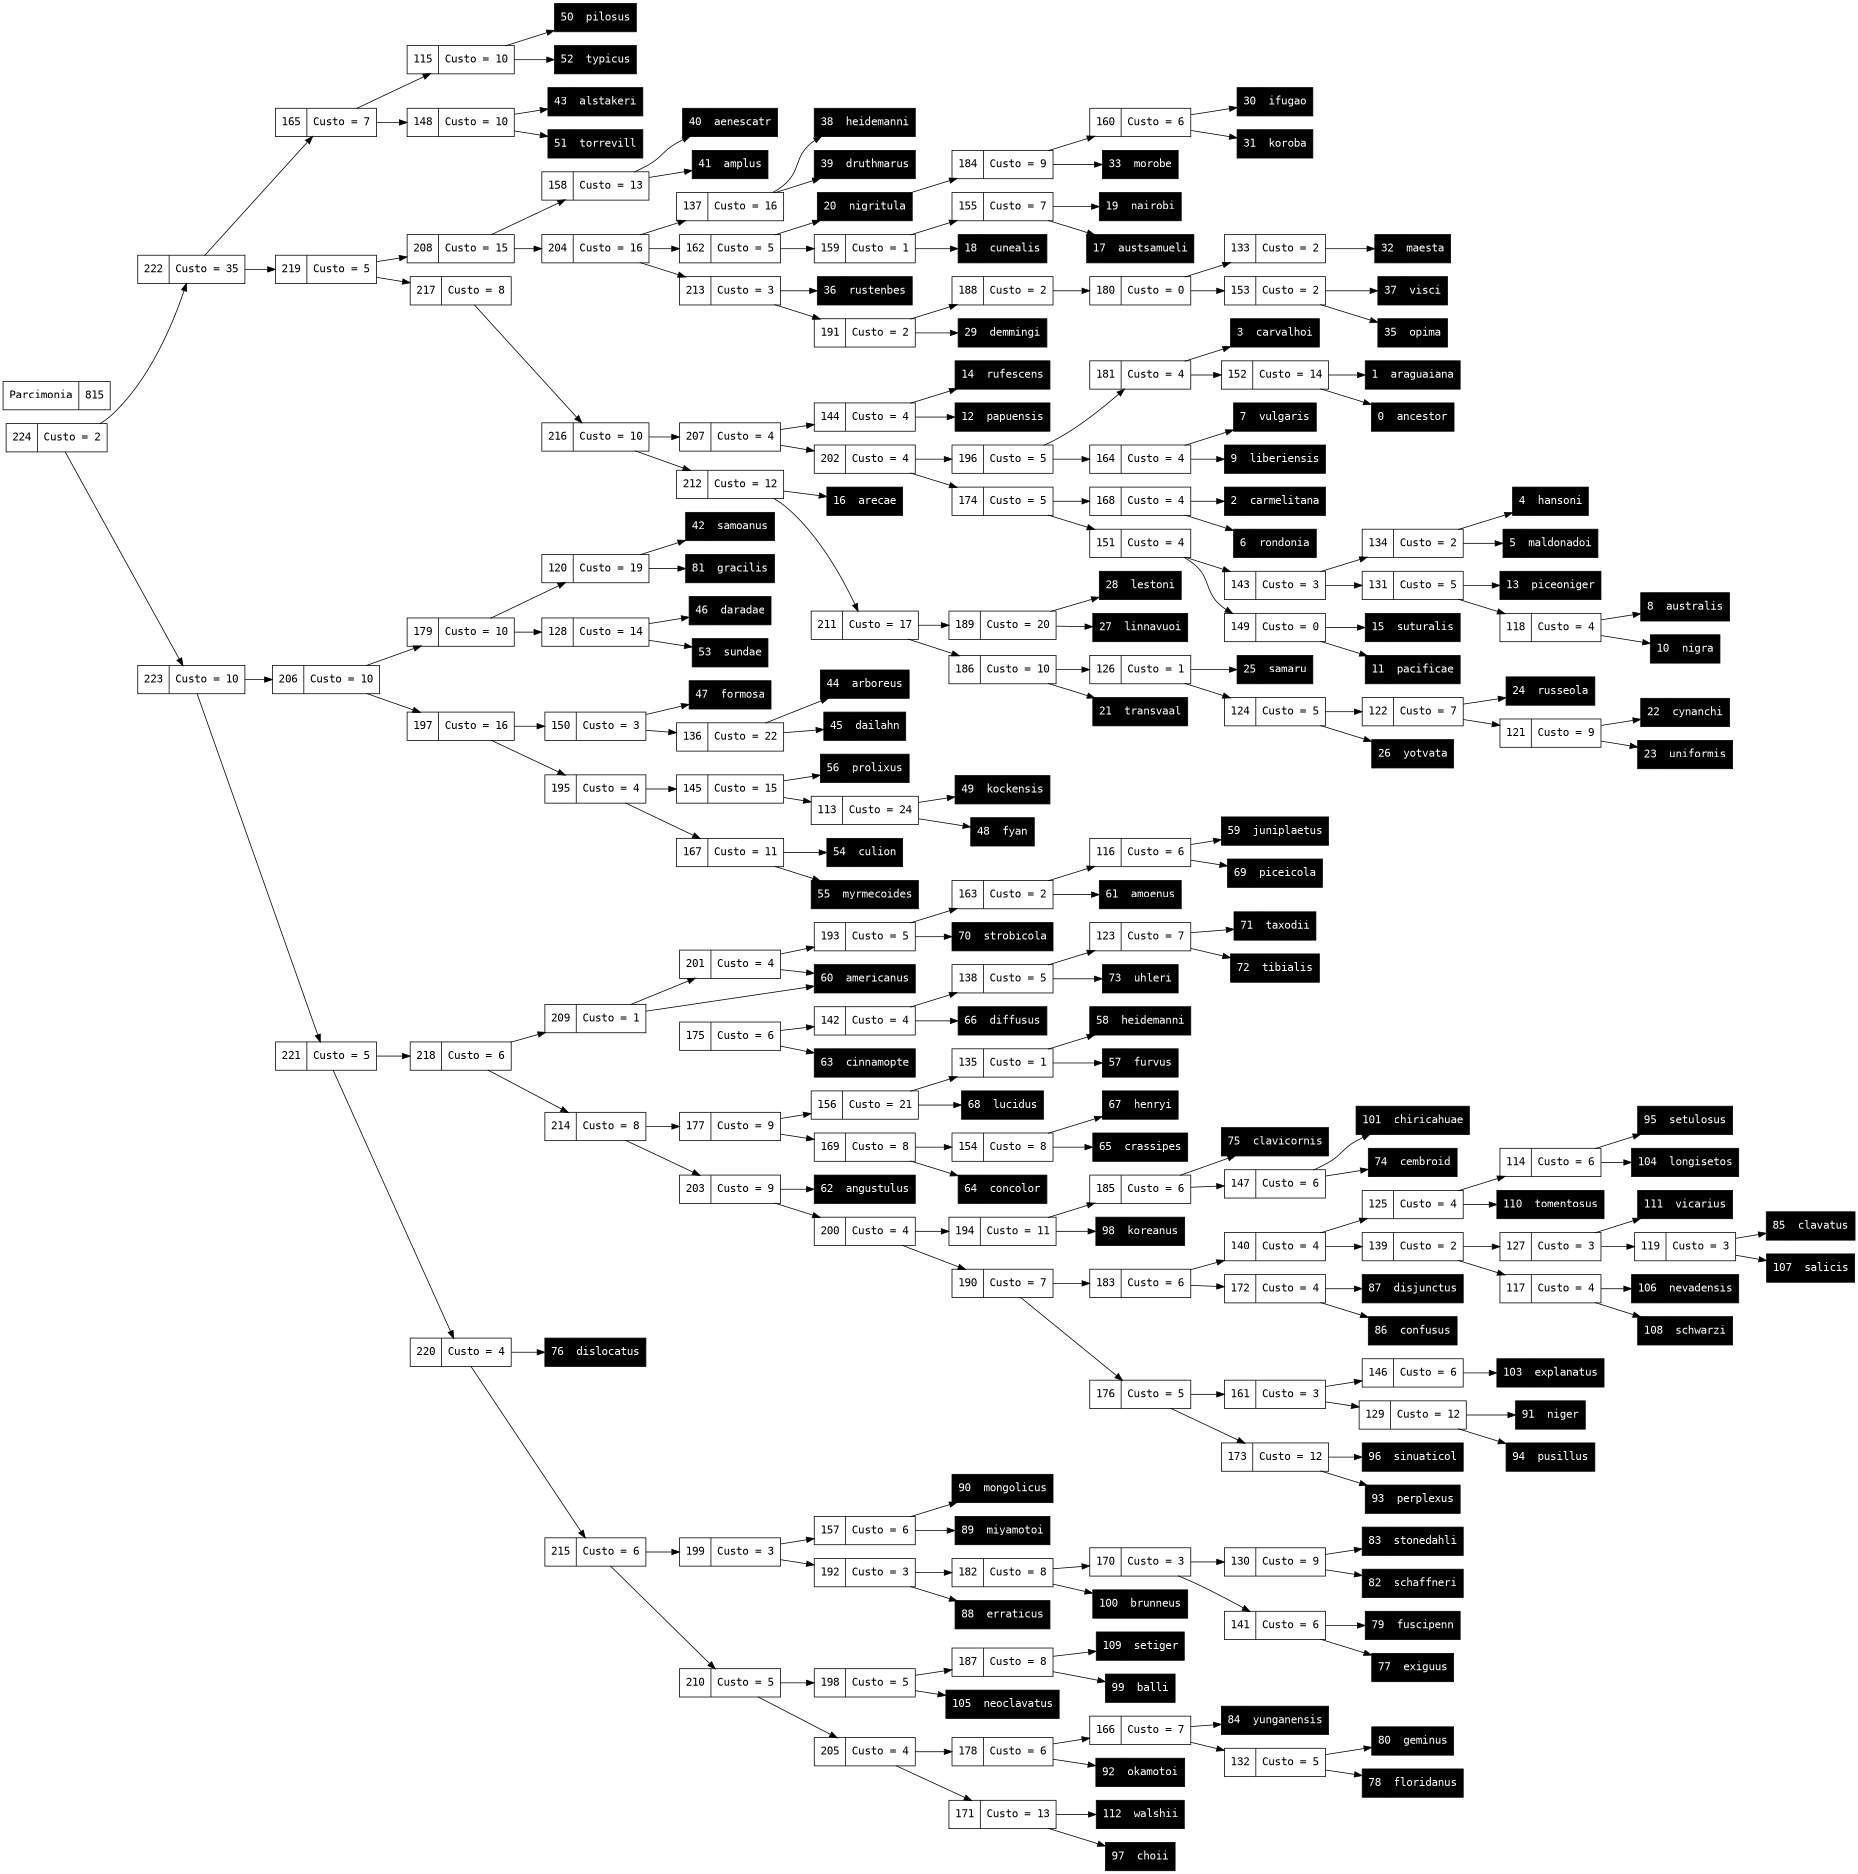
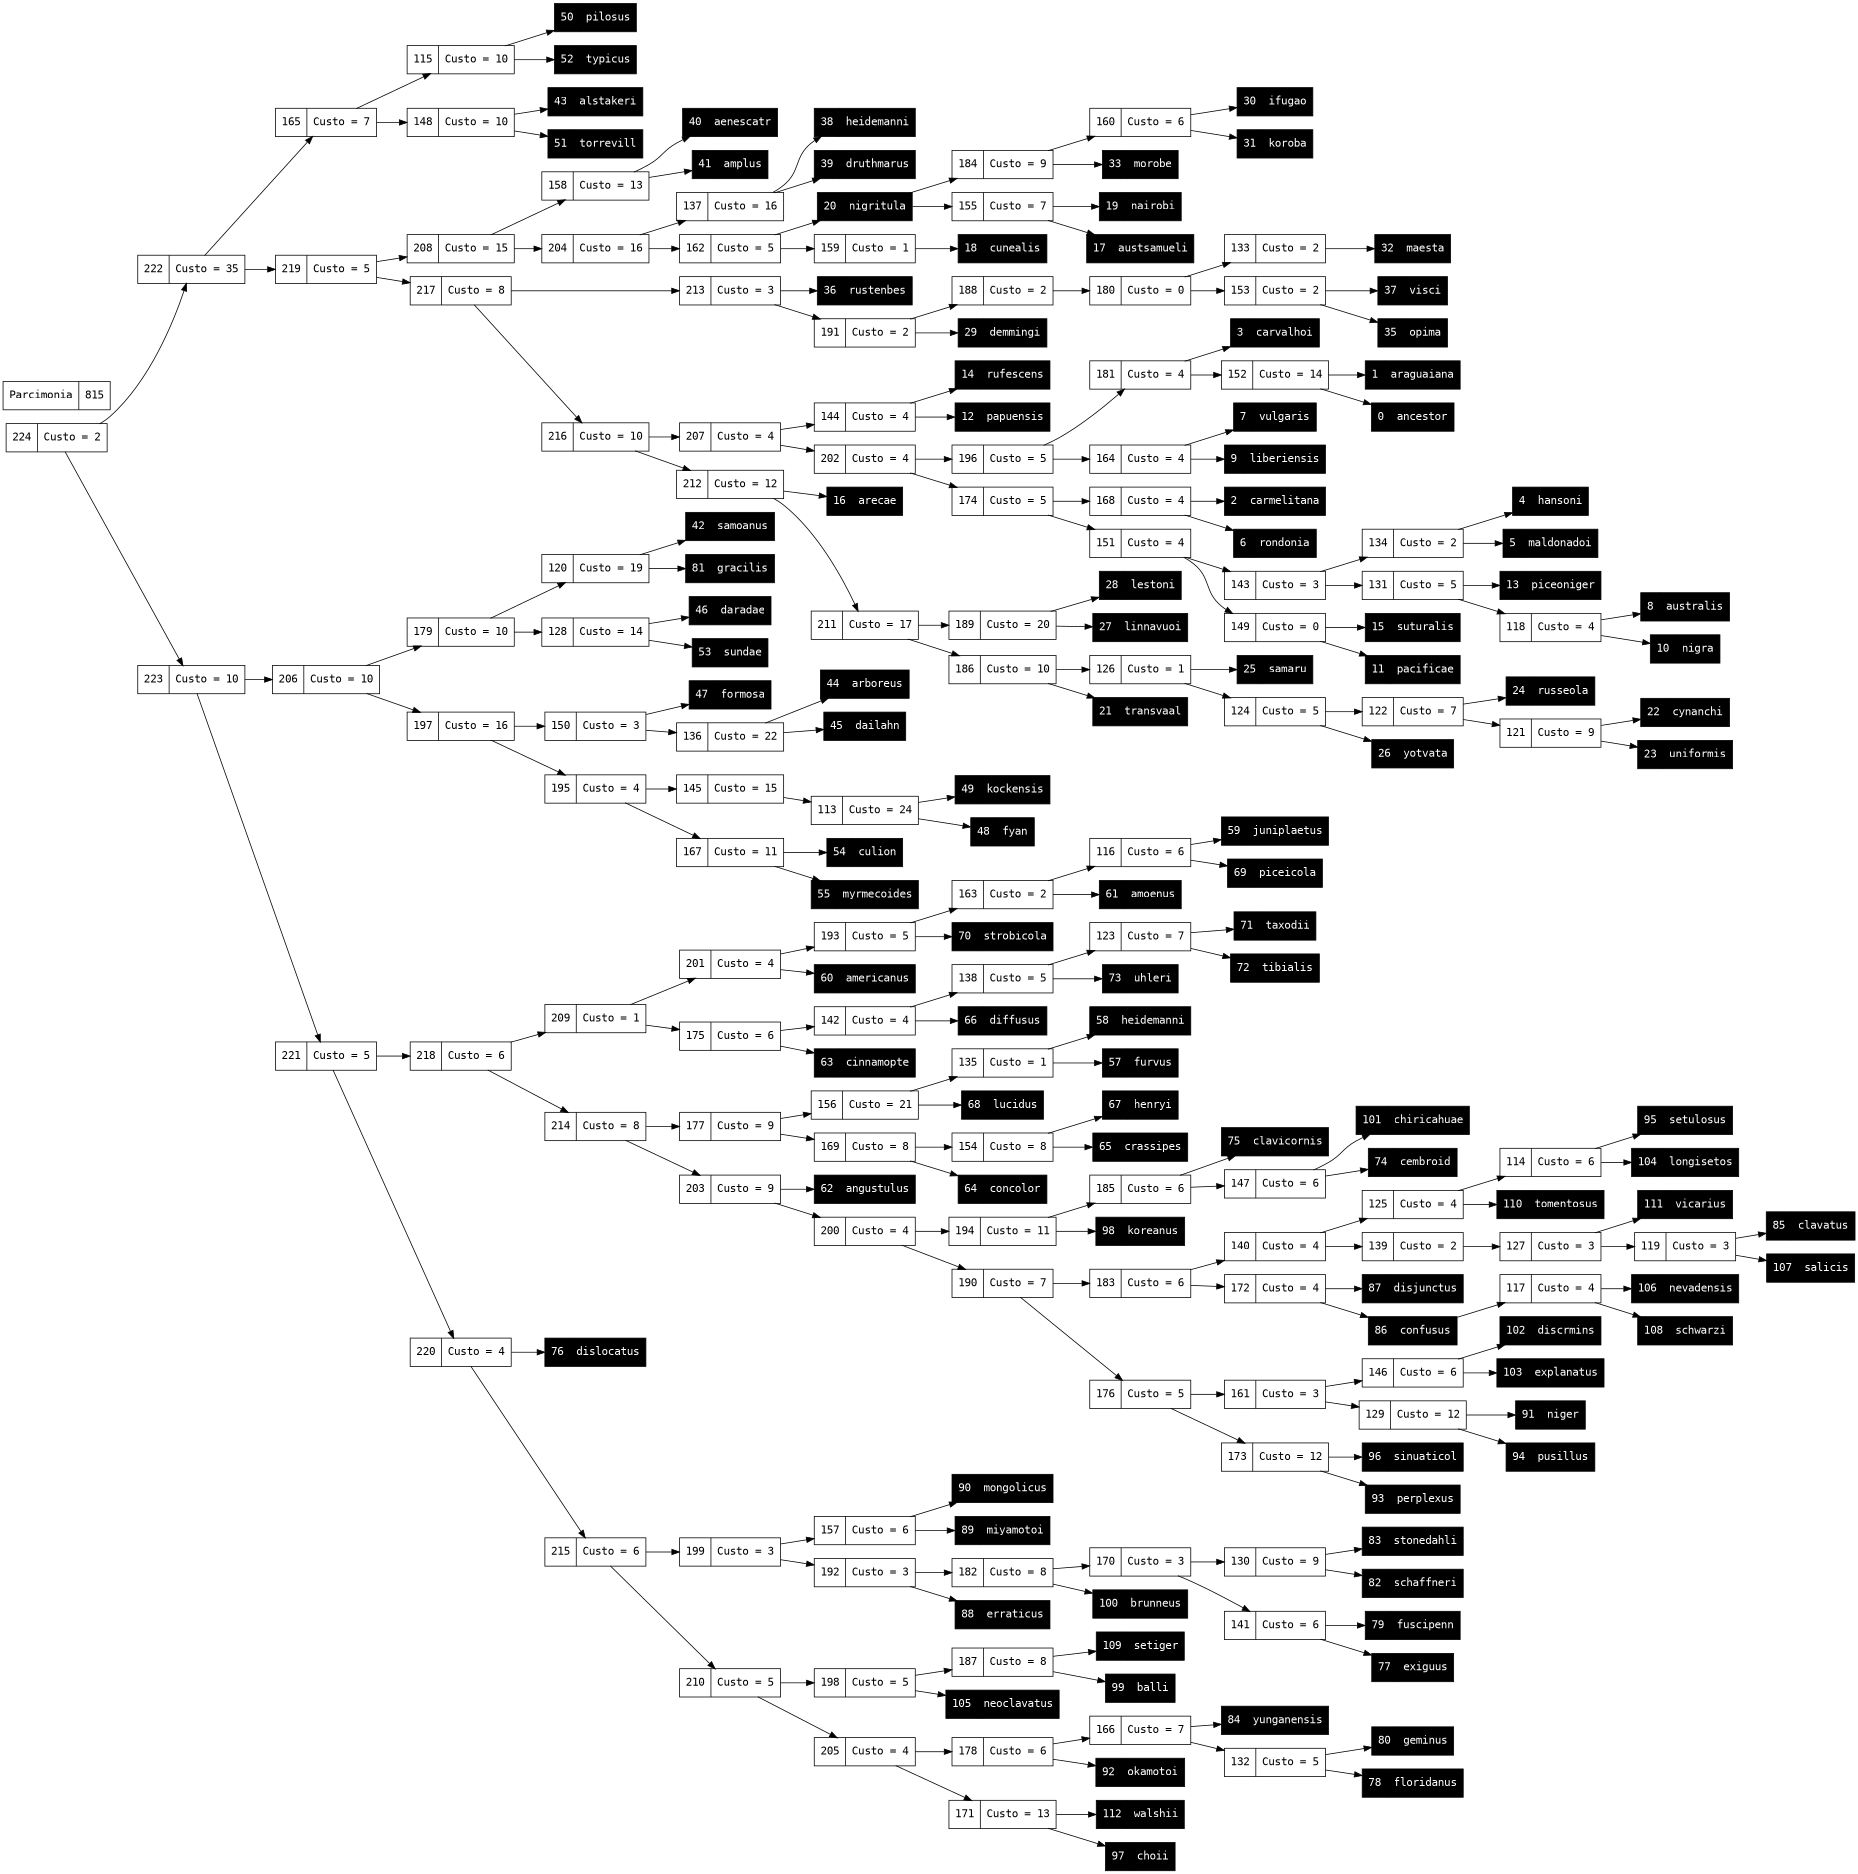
(930, 229) -> (928, 207)
(659, 269) -> (591, 291)
(865, 768) -> none
(726, 999) -> (659, 1027)
(1478, 1267) -> (1477, 1311)
none -> (1550, 1331)
